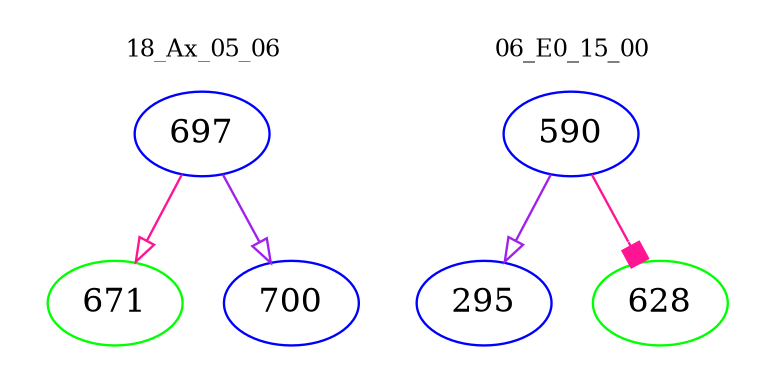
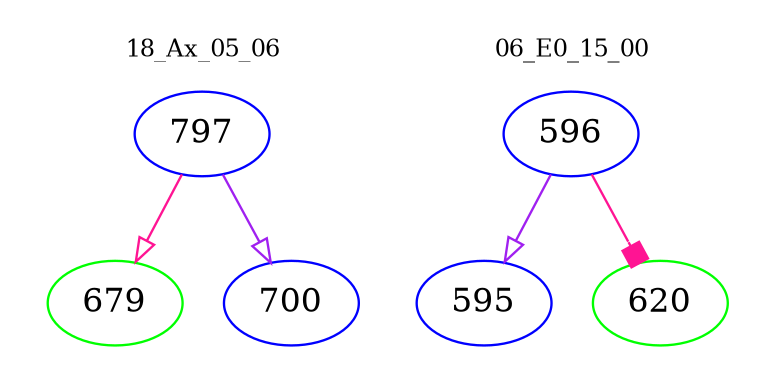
(202, 134) -> (202, 134)
(571, 134) -> (571, 134)
(115, 303) -> (115, 303)
(484, 303) -> (484, 303)
(660, 303) -> (660, 303)
